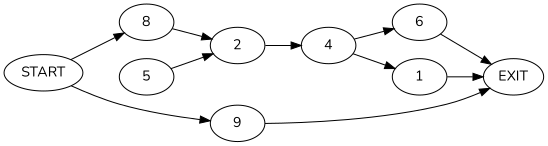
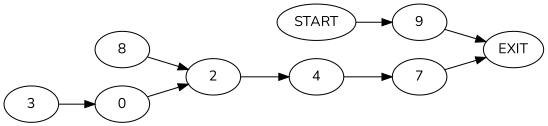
(420, 22) -> none
(93, 49) -> none
(147, 77) -> (122, 104)
(420, 77) -> (420, 77)
none -> (31, 104)
